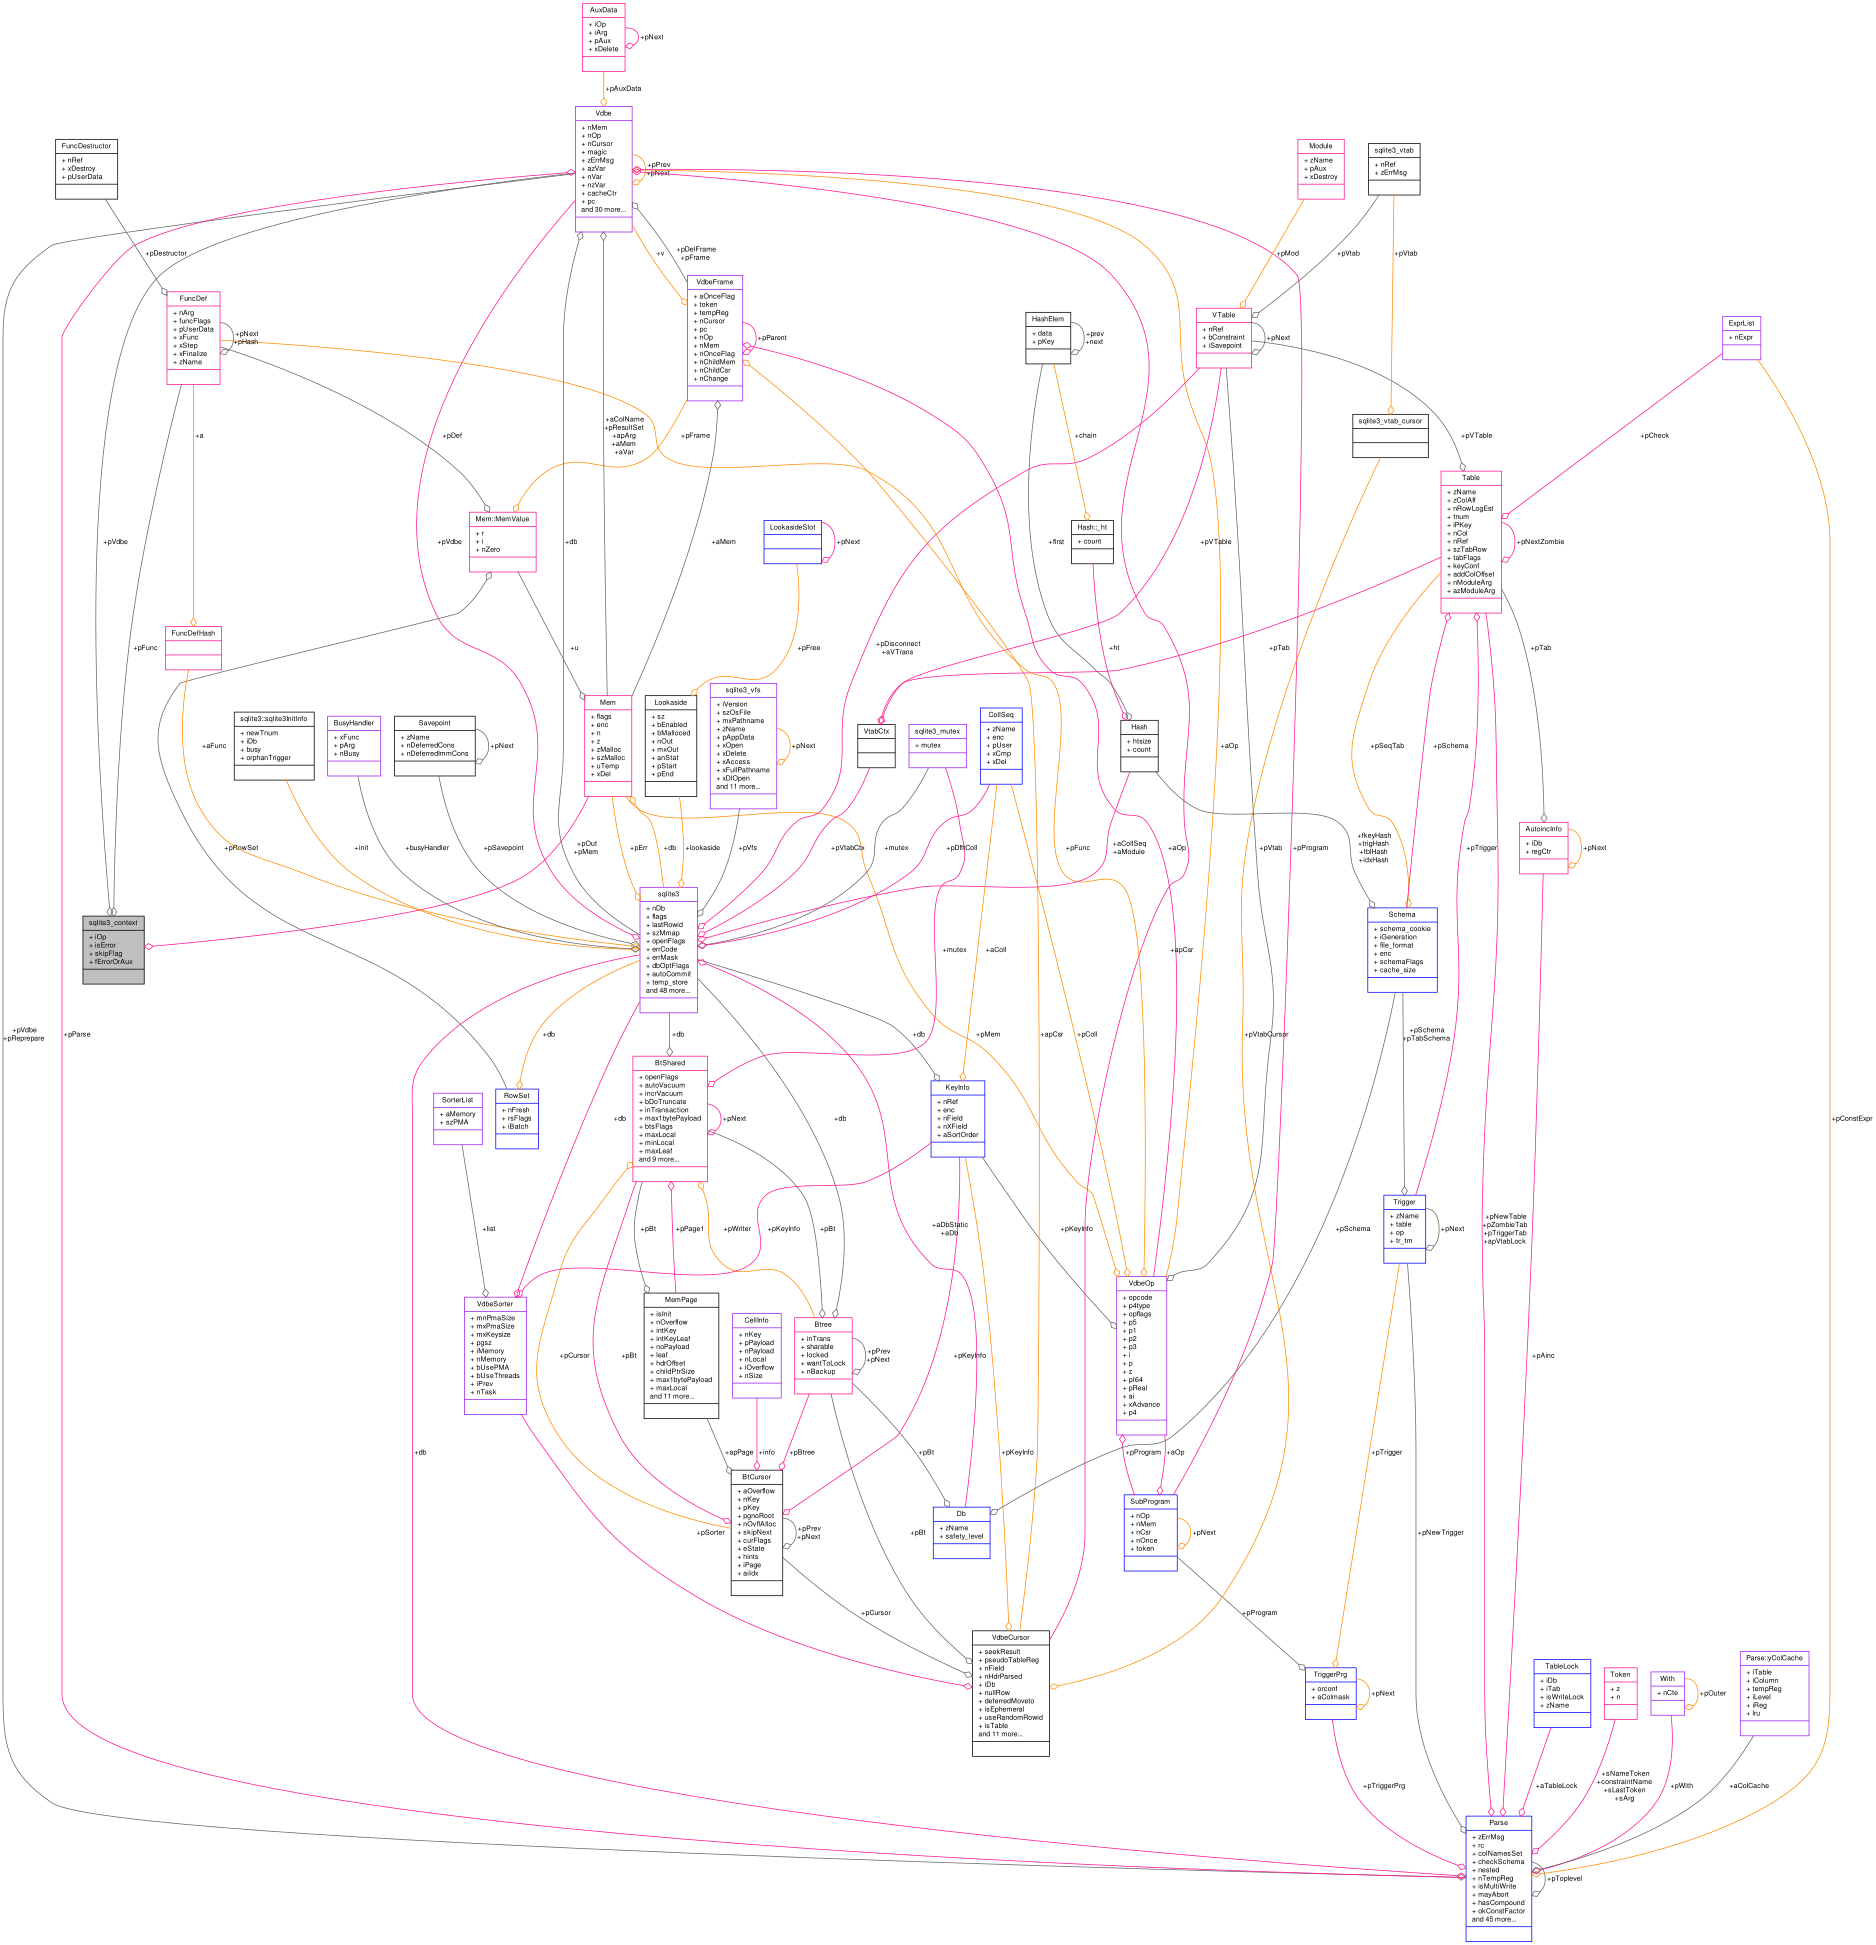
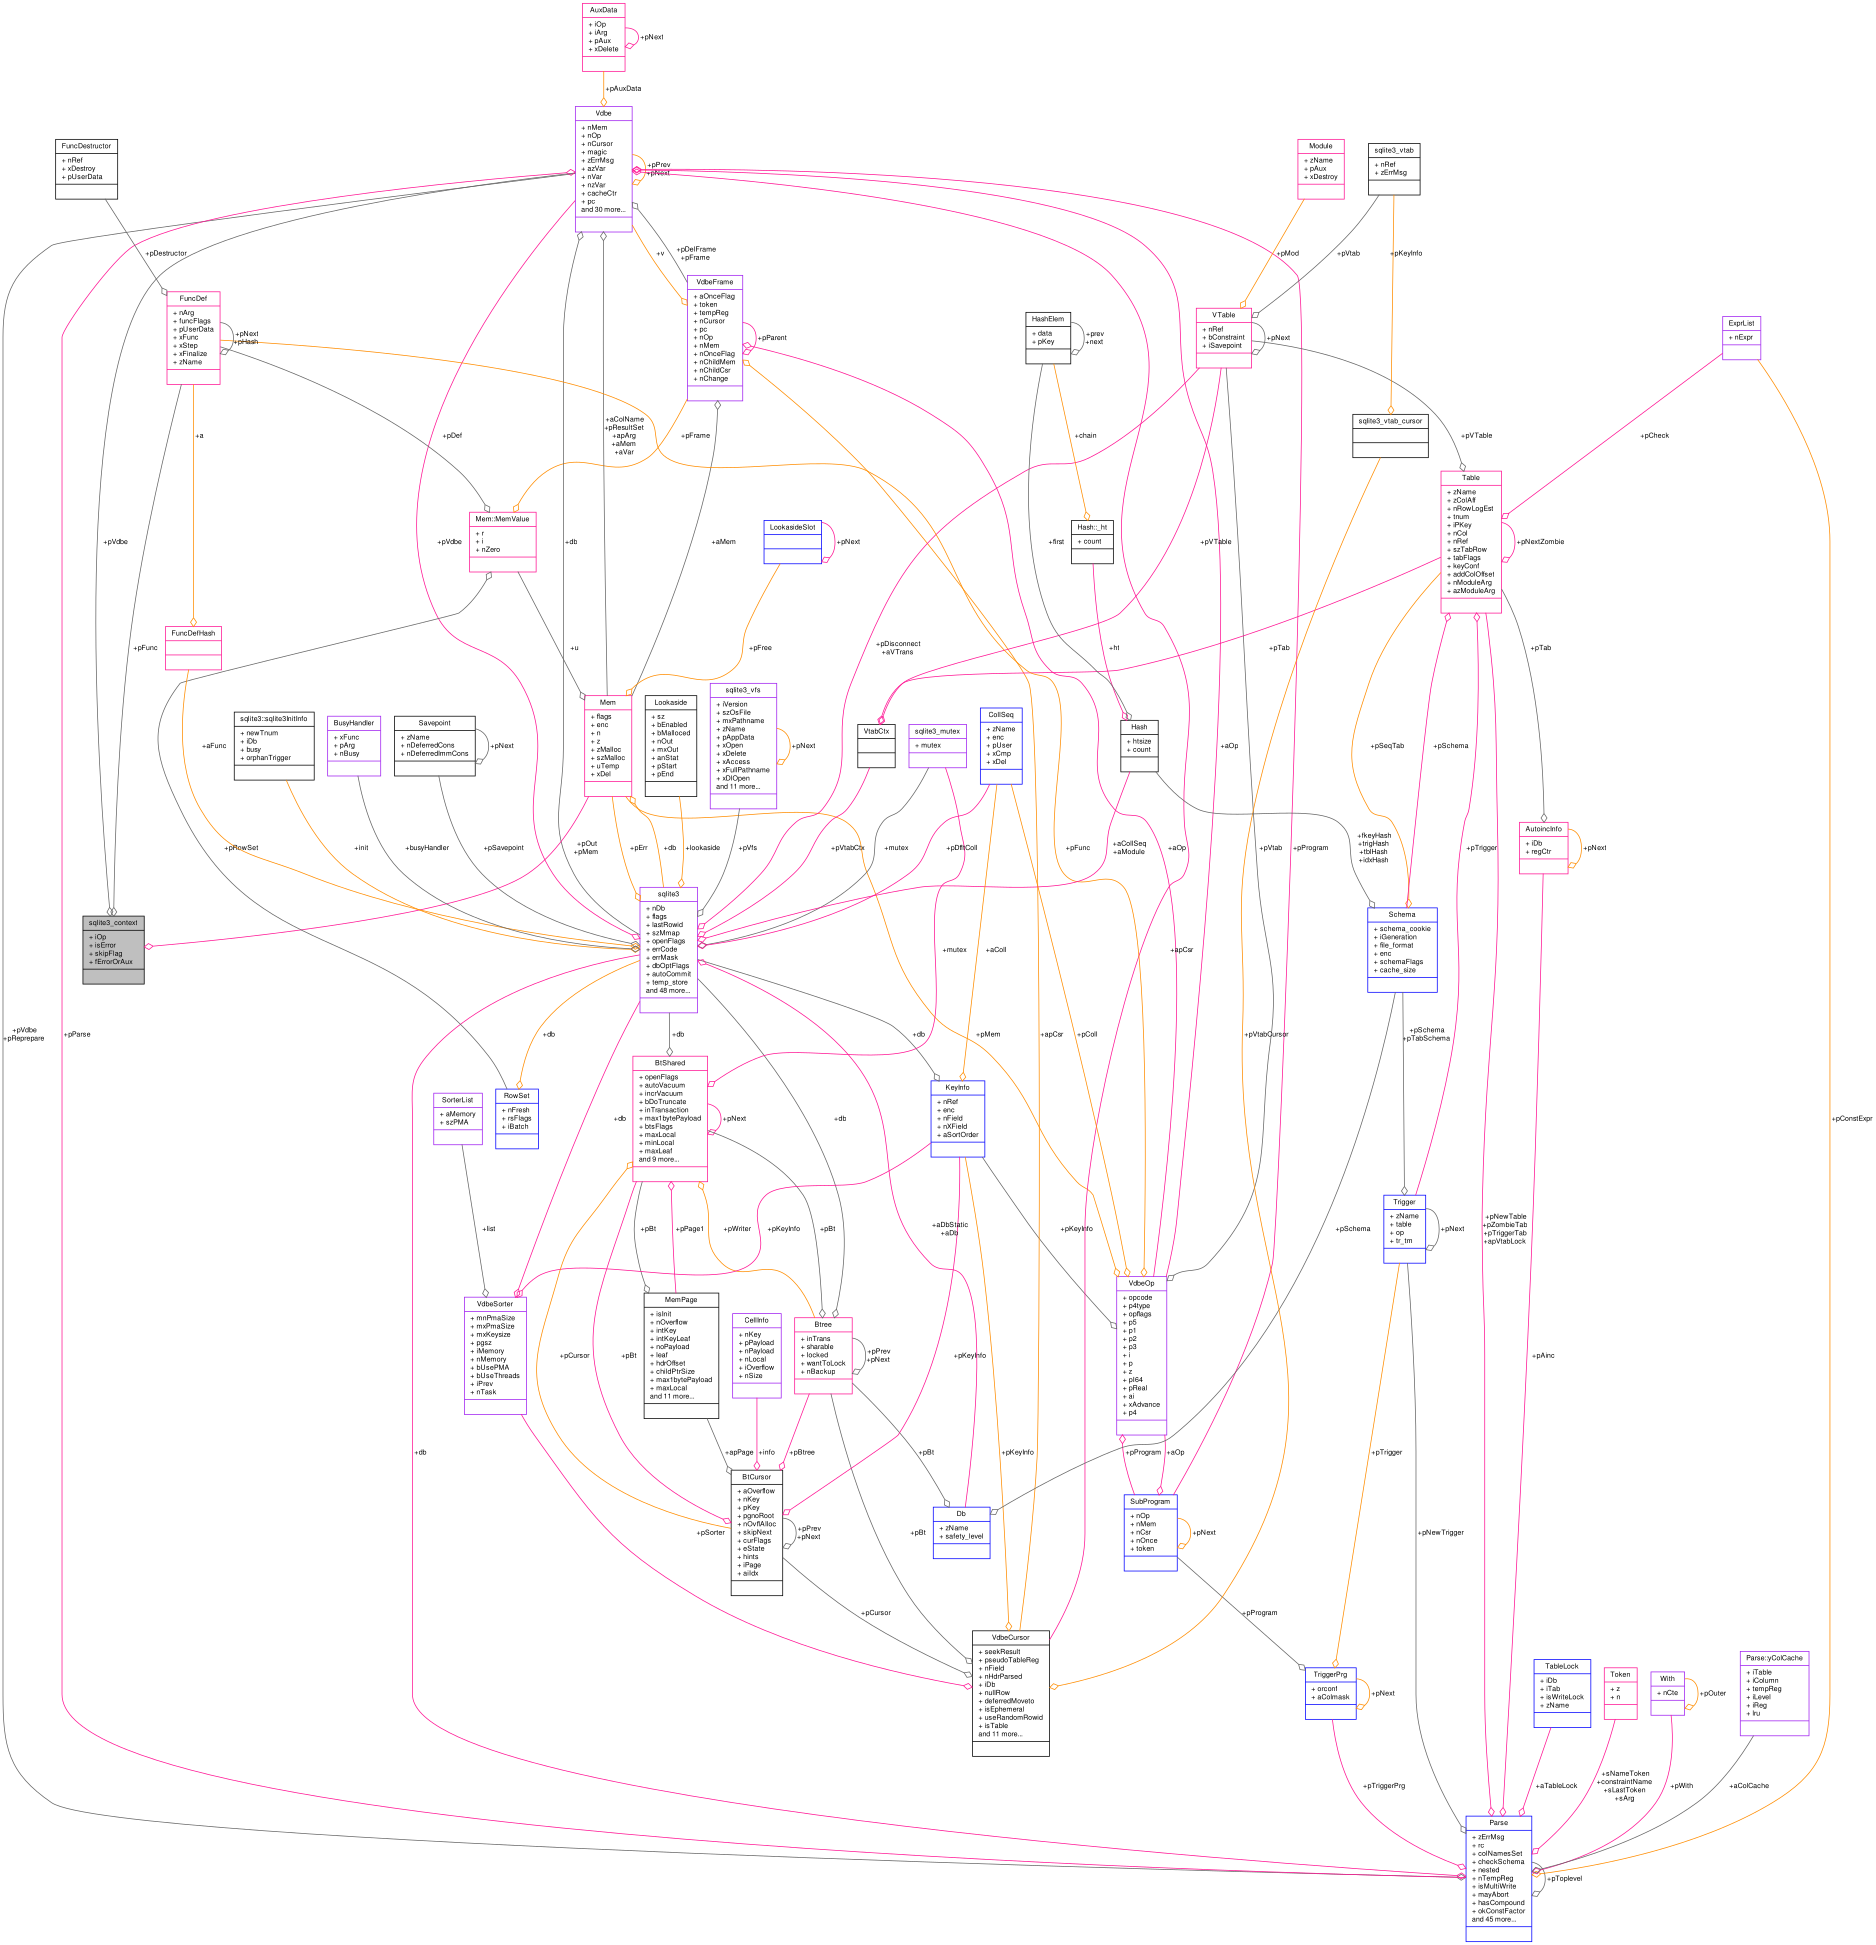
(1406, 254) -> (1406, 254)
(1215, 498) -> (1215, 498)
(784, 659) -> (736, 666)
